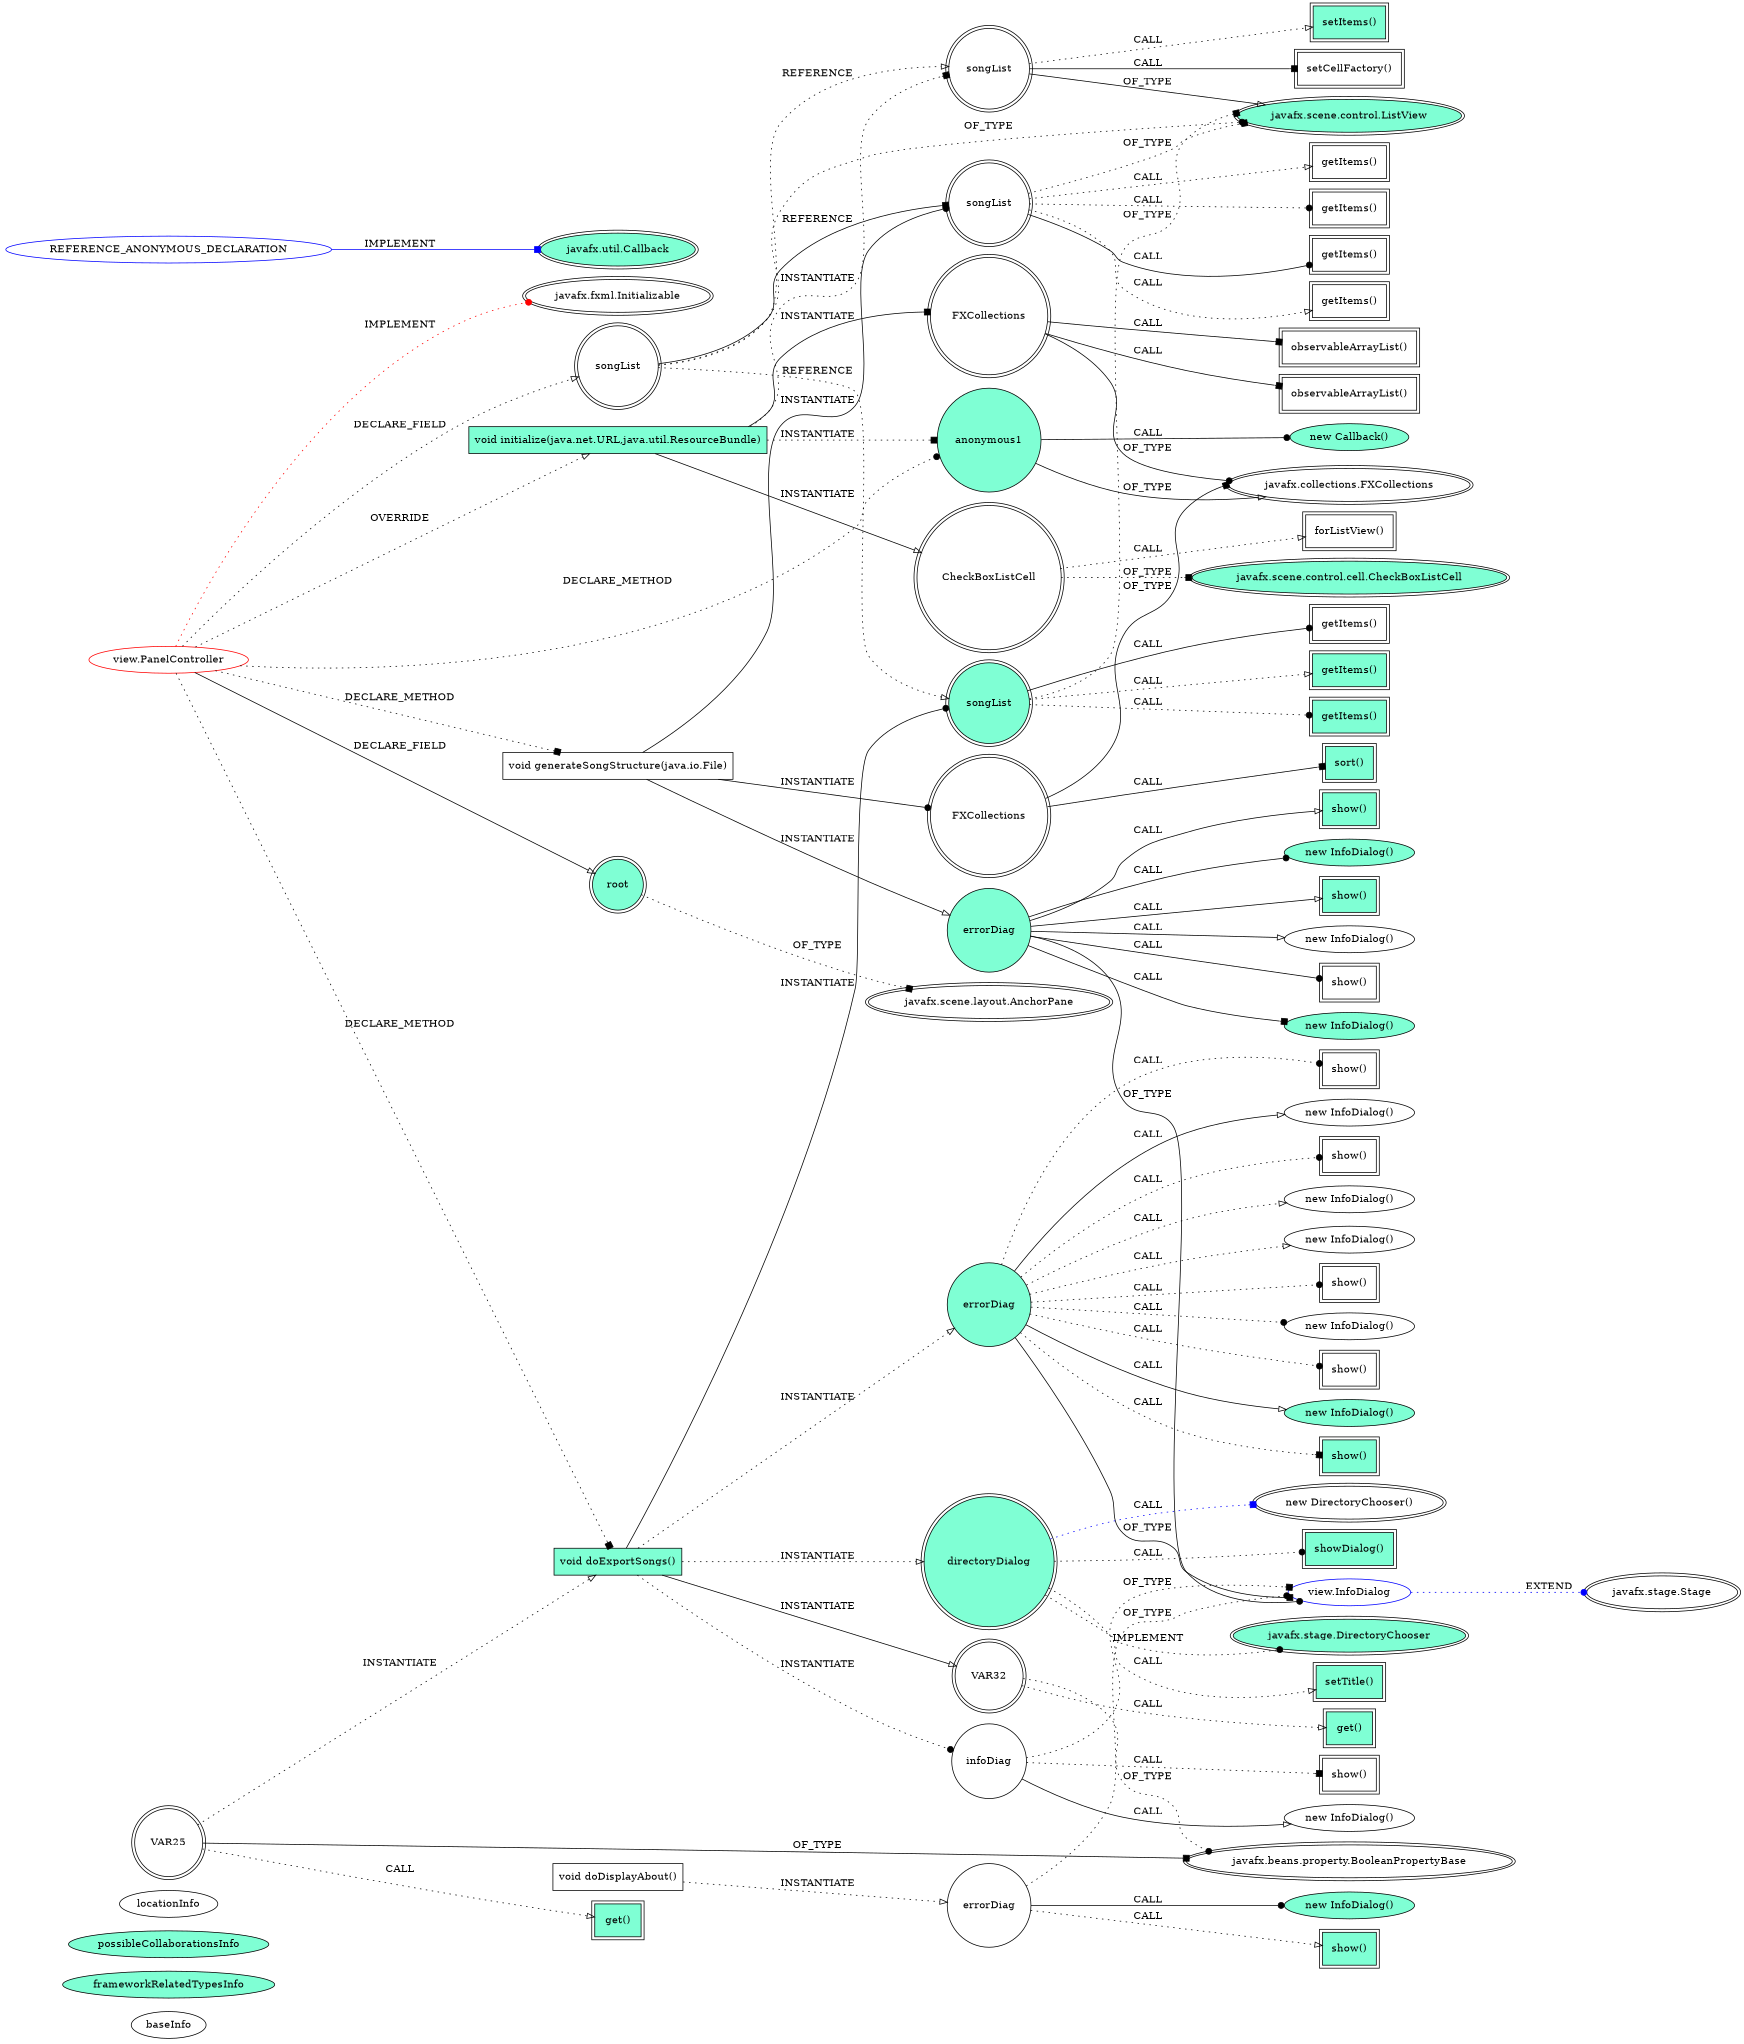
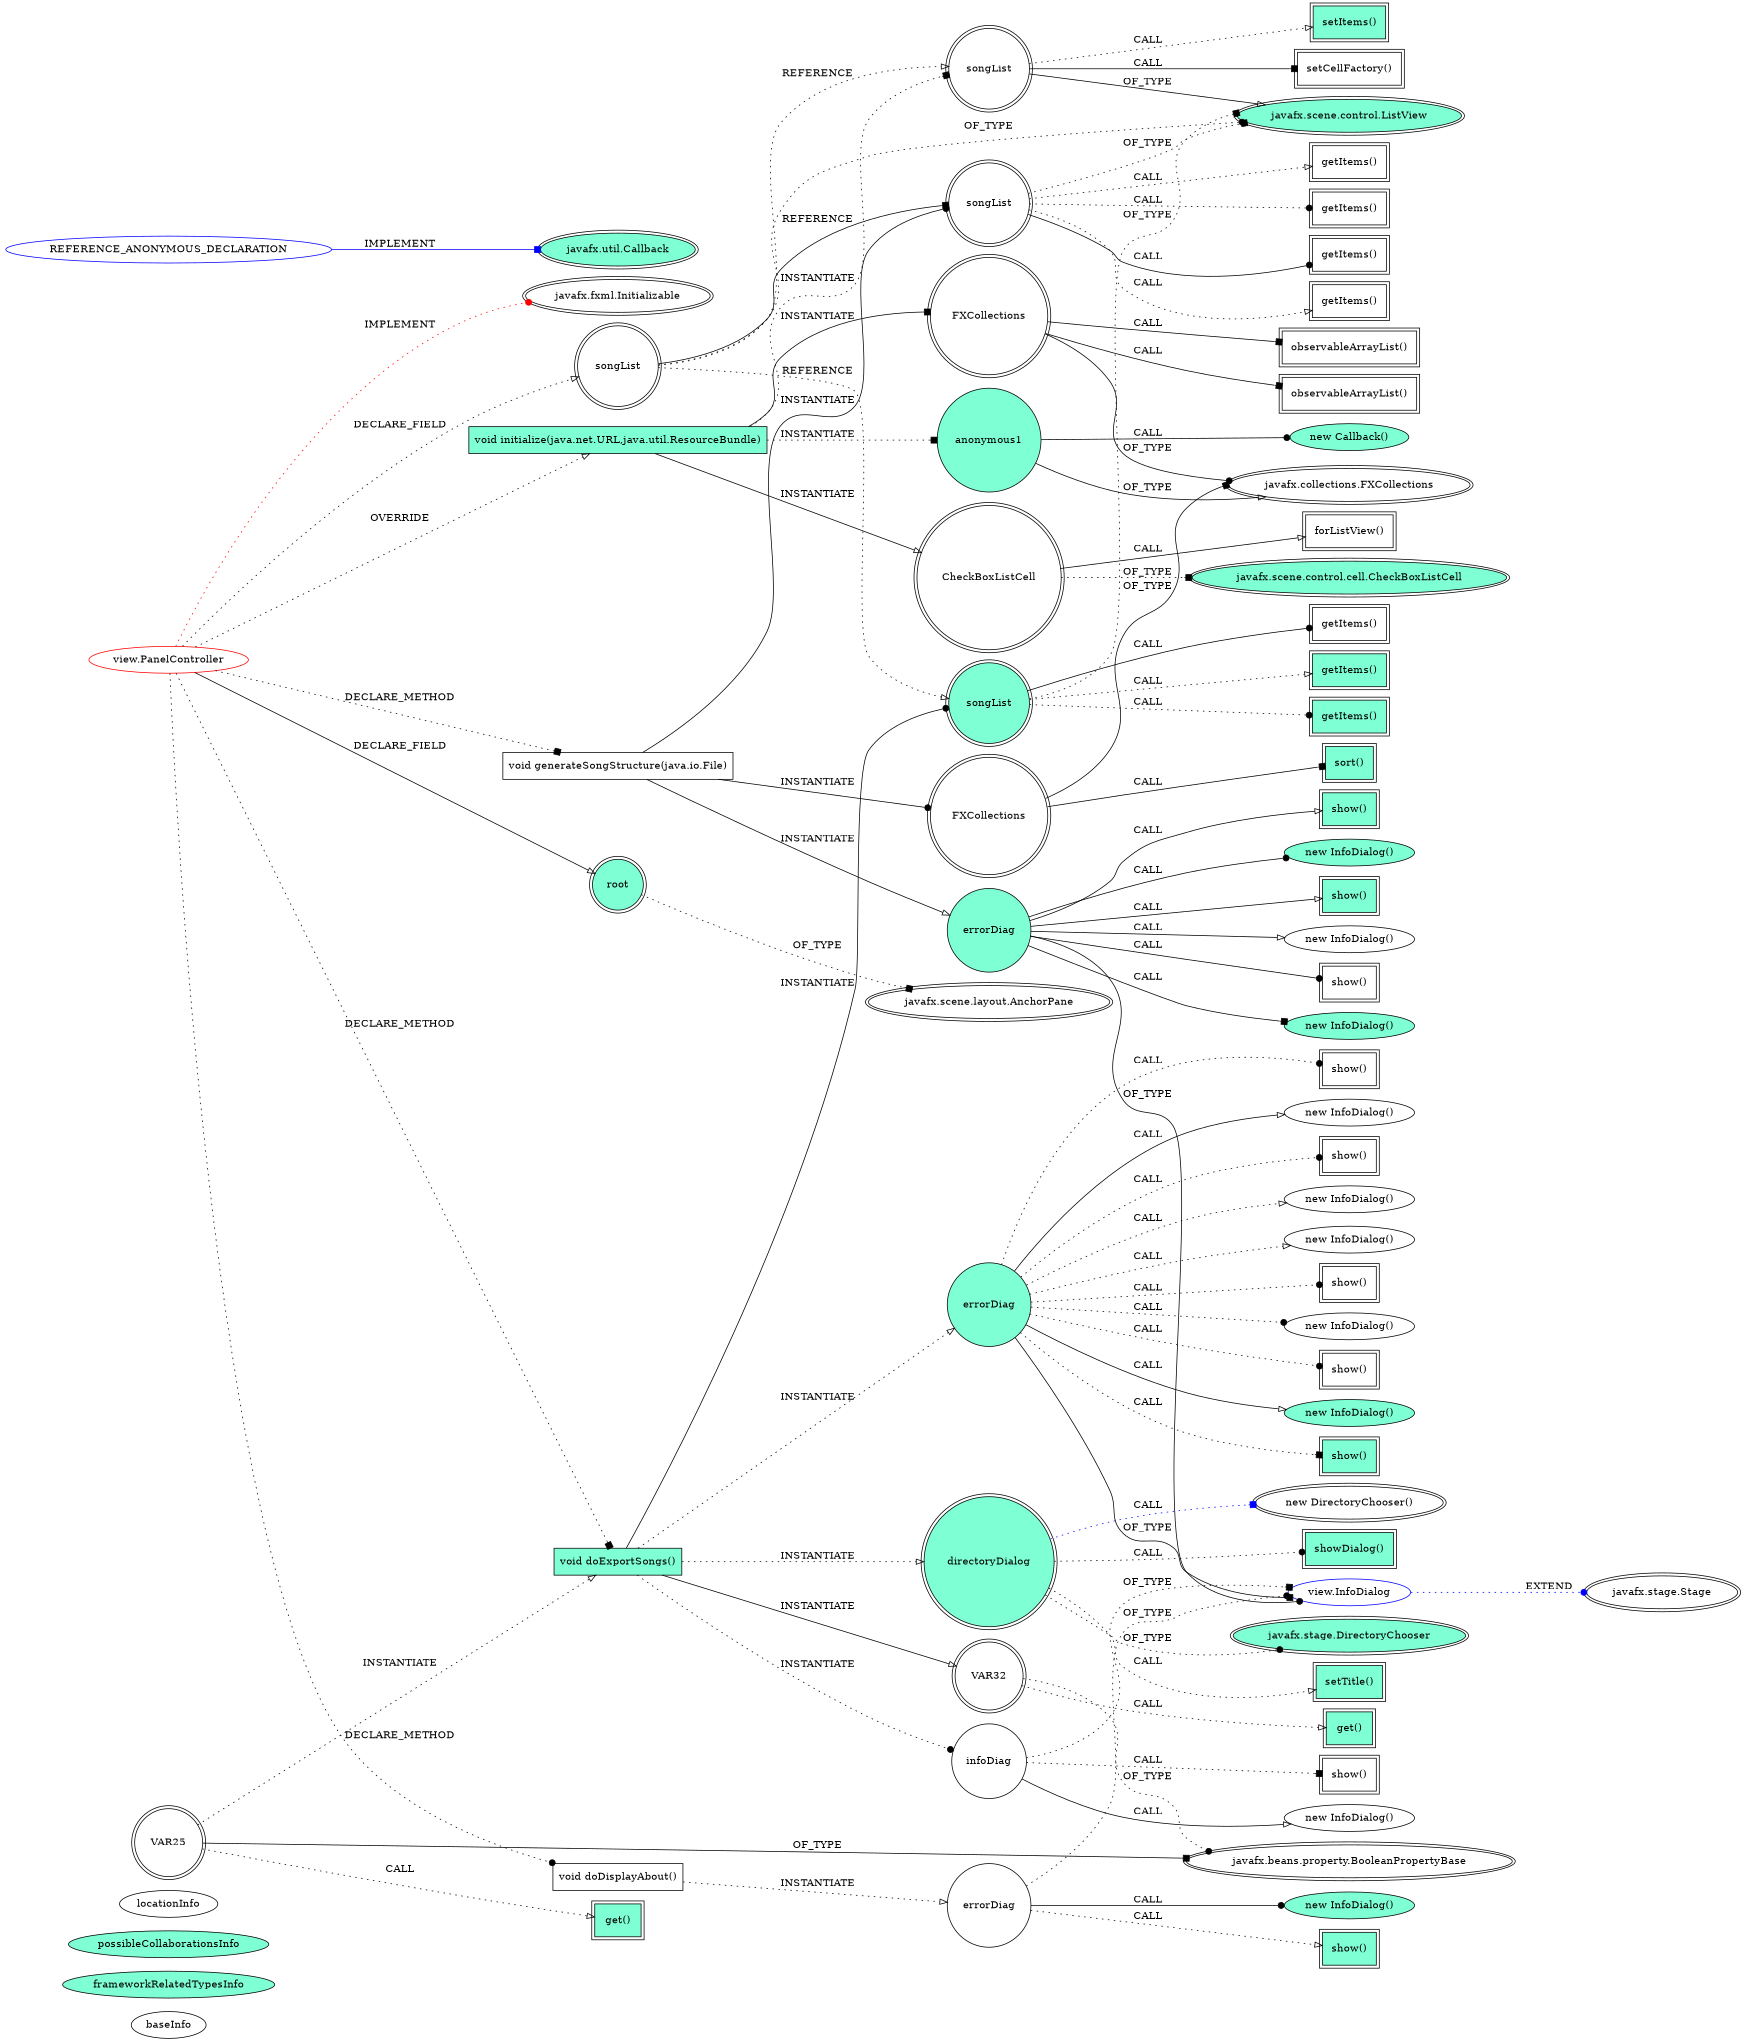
(1185, 552) -> (1185, 552)
(614, 636) -> (230, 1336)
(1148, 1638) -> (1148, 1638)
